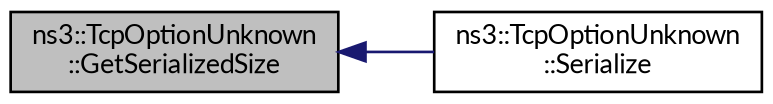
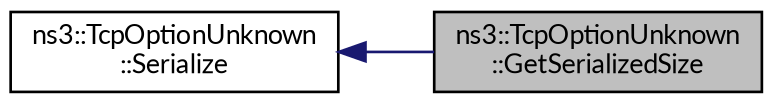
(400, 52) -> (400, 52)
